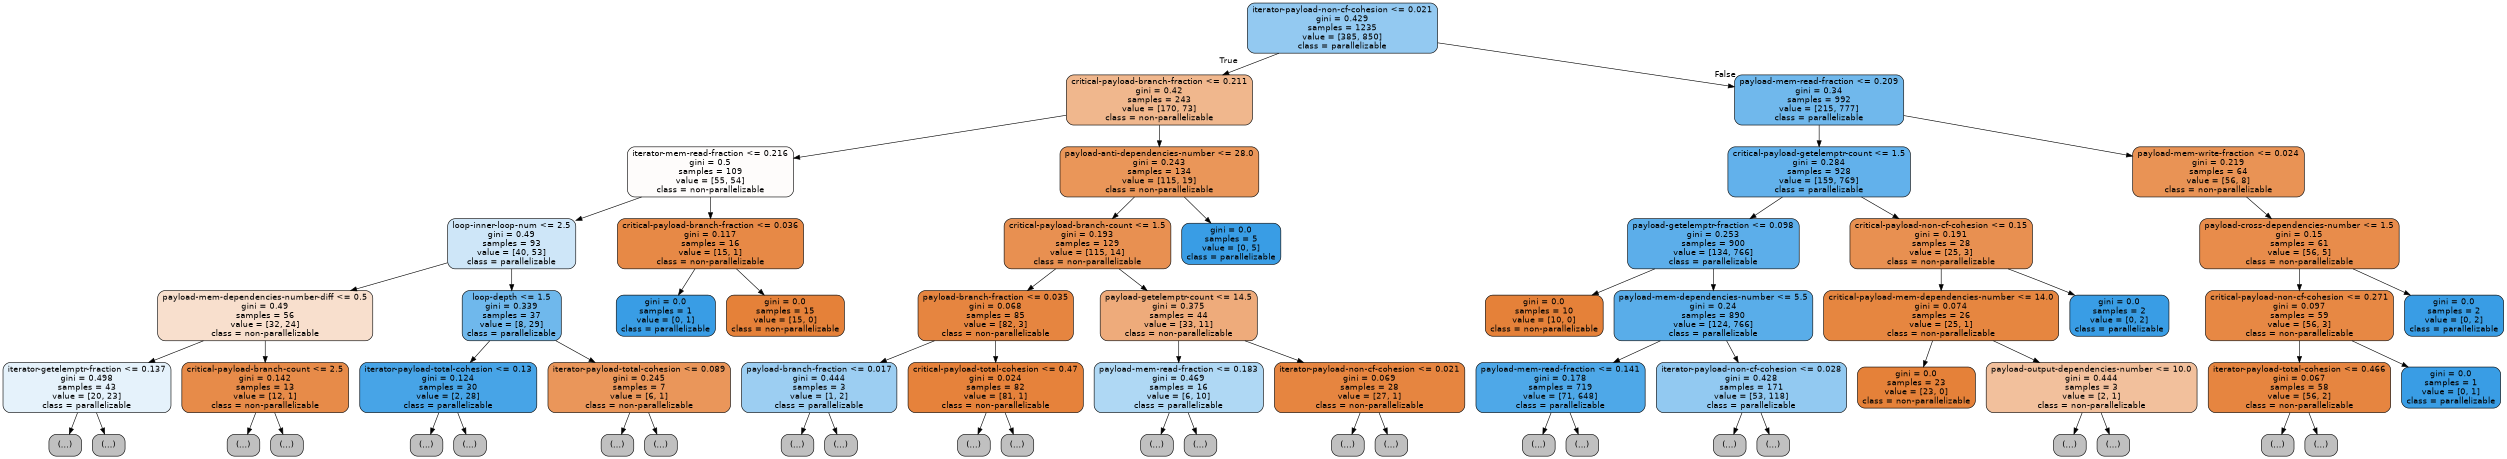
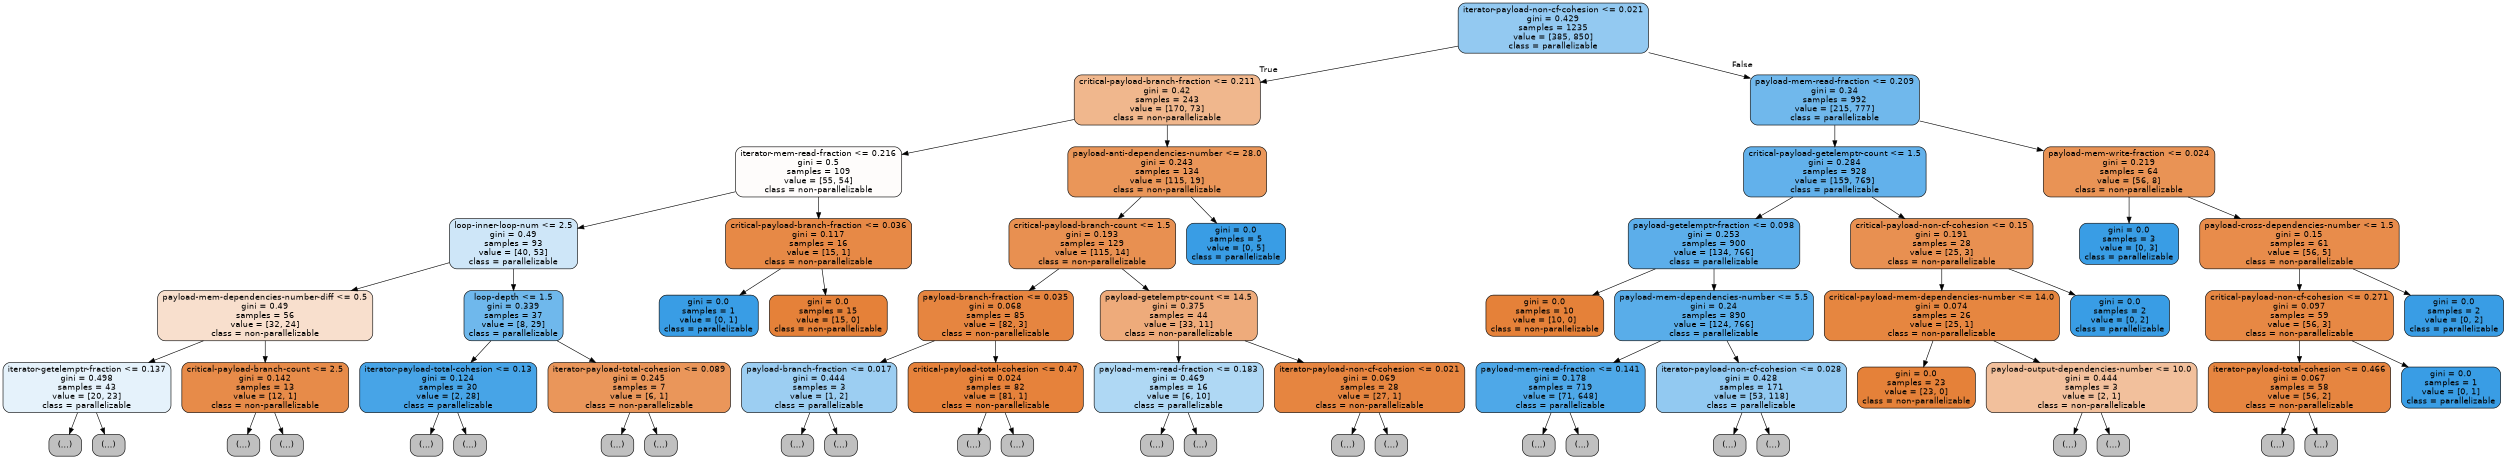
none -> (2129, 244)
